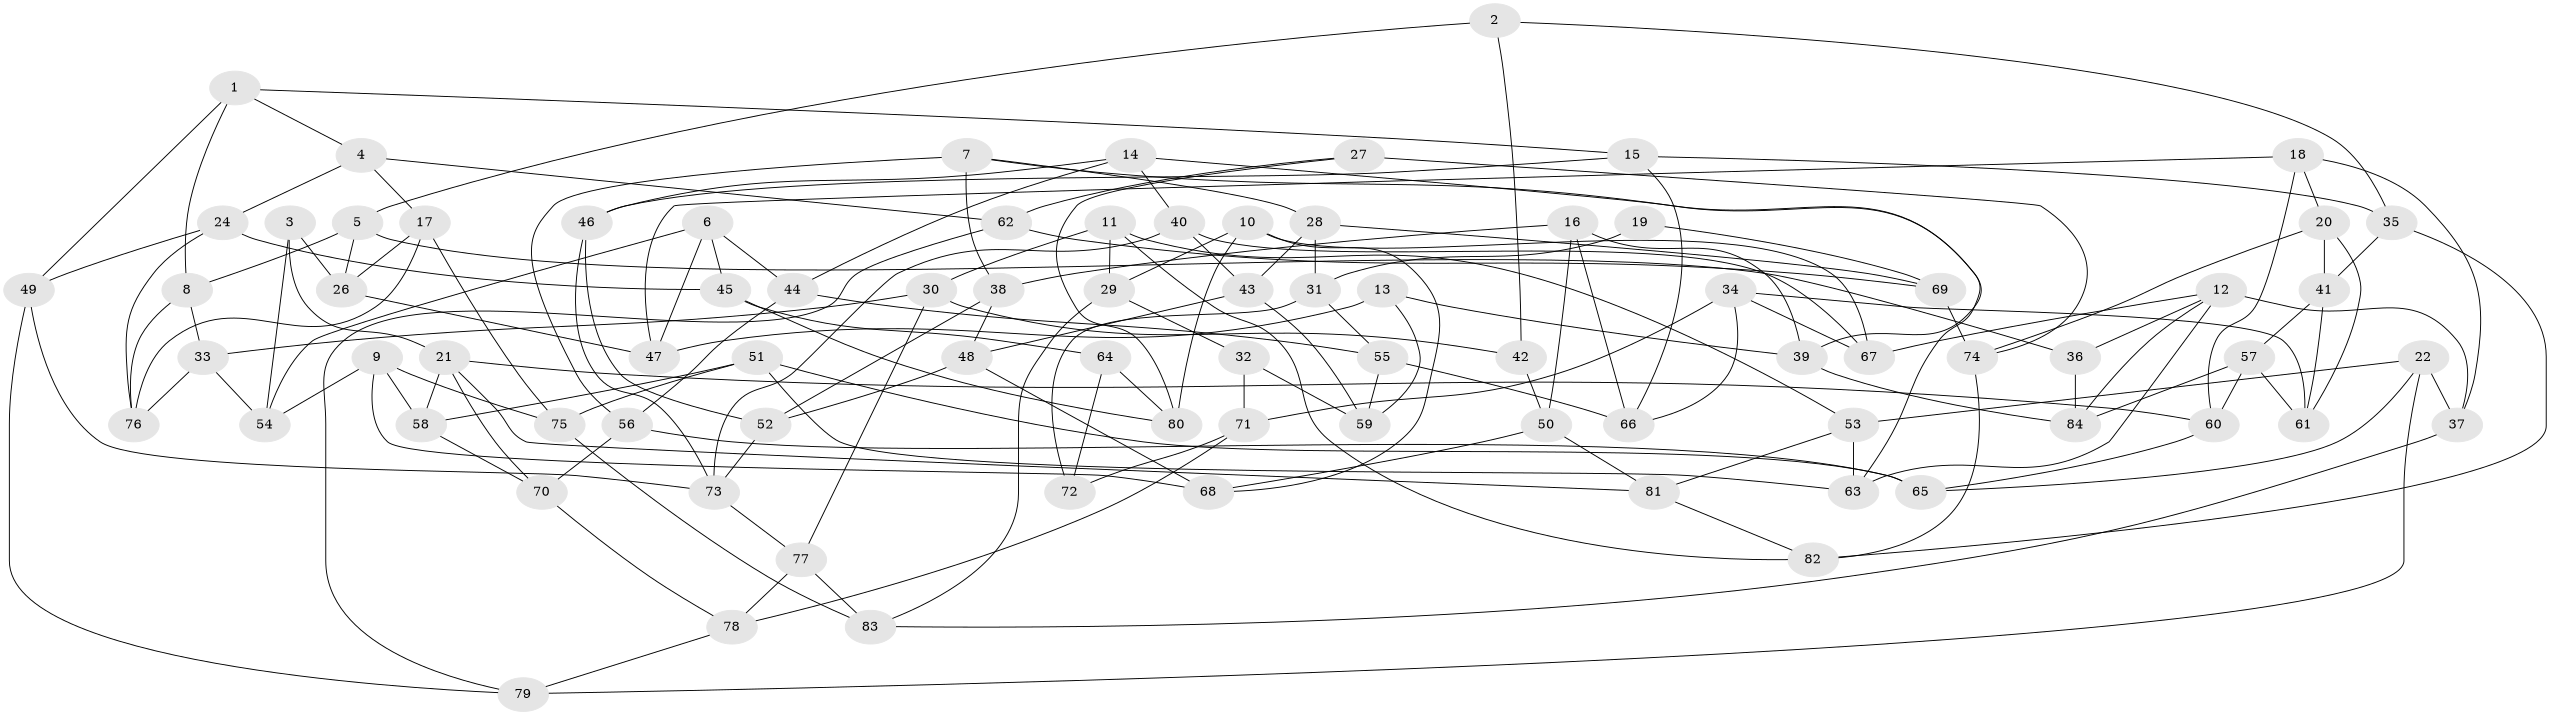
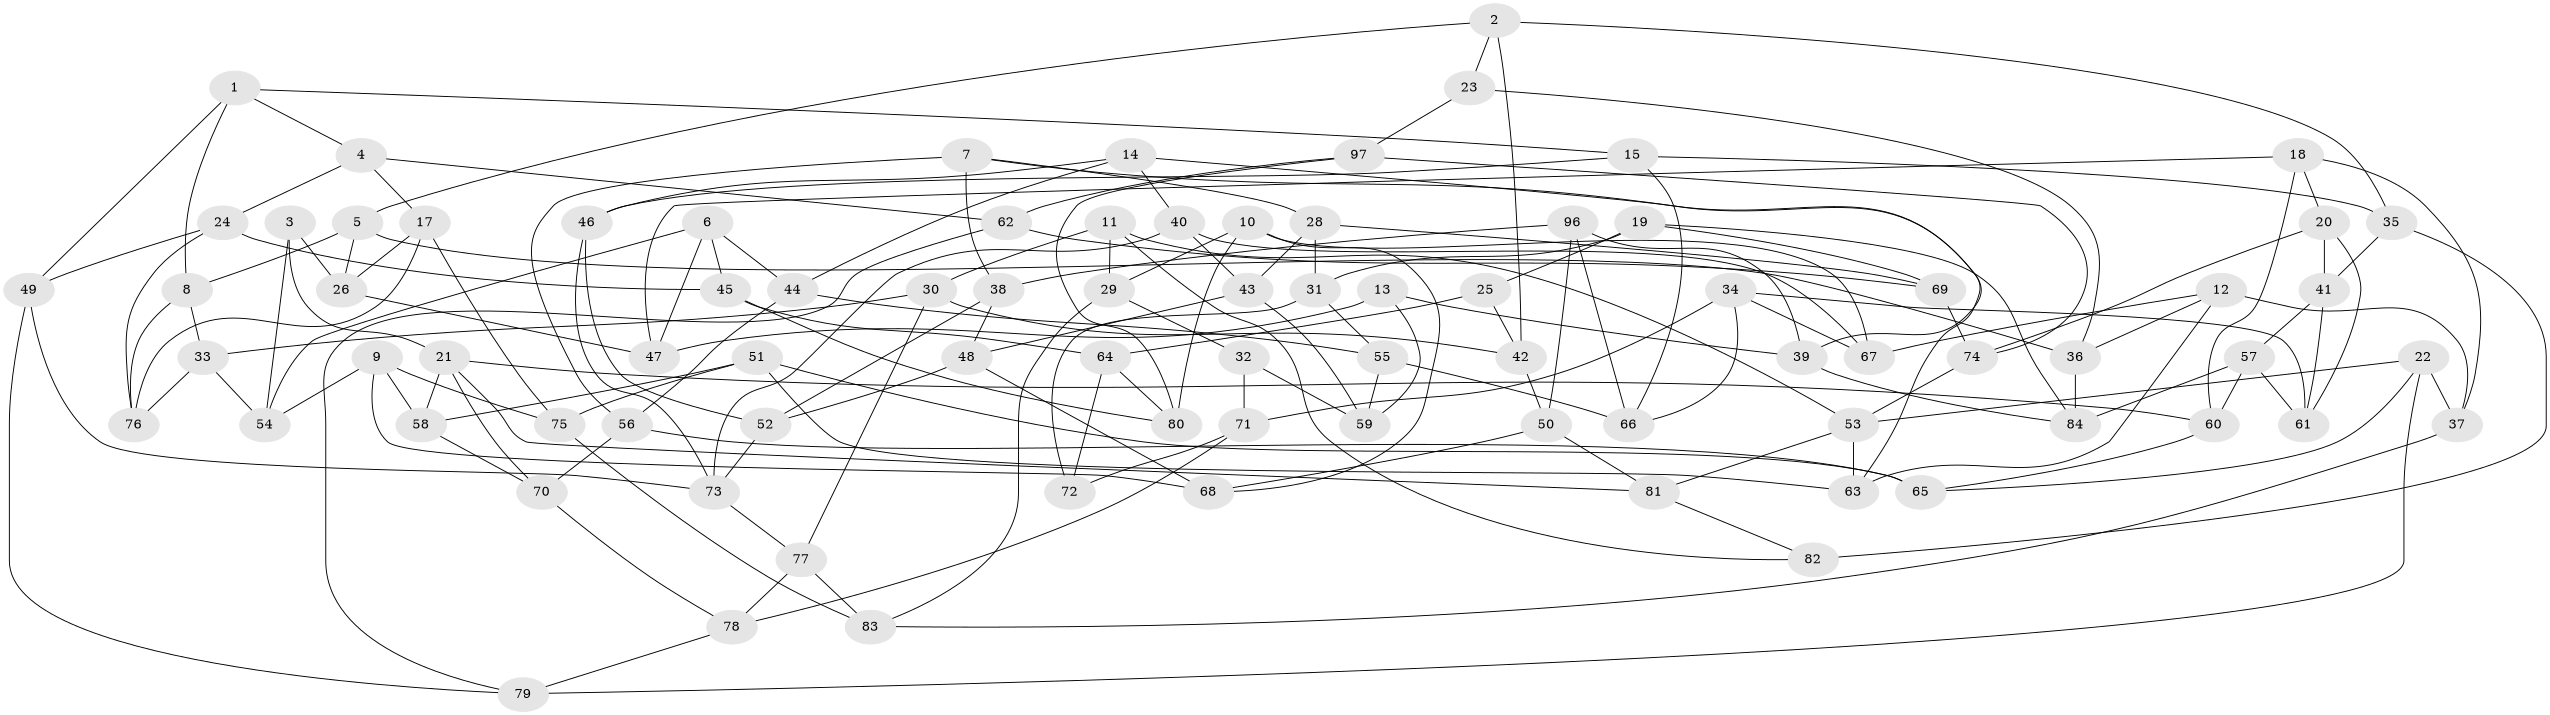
none -> (1470, 88)
(1359, 155) -> (1359, 155)
(1573, 223) -> (1573, 223)
none -> (1486, 290)
(2139, 350) -> (1904, 251)
(1958, 505) -> (1919, 388)
